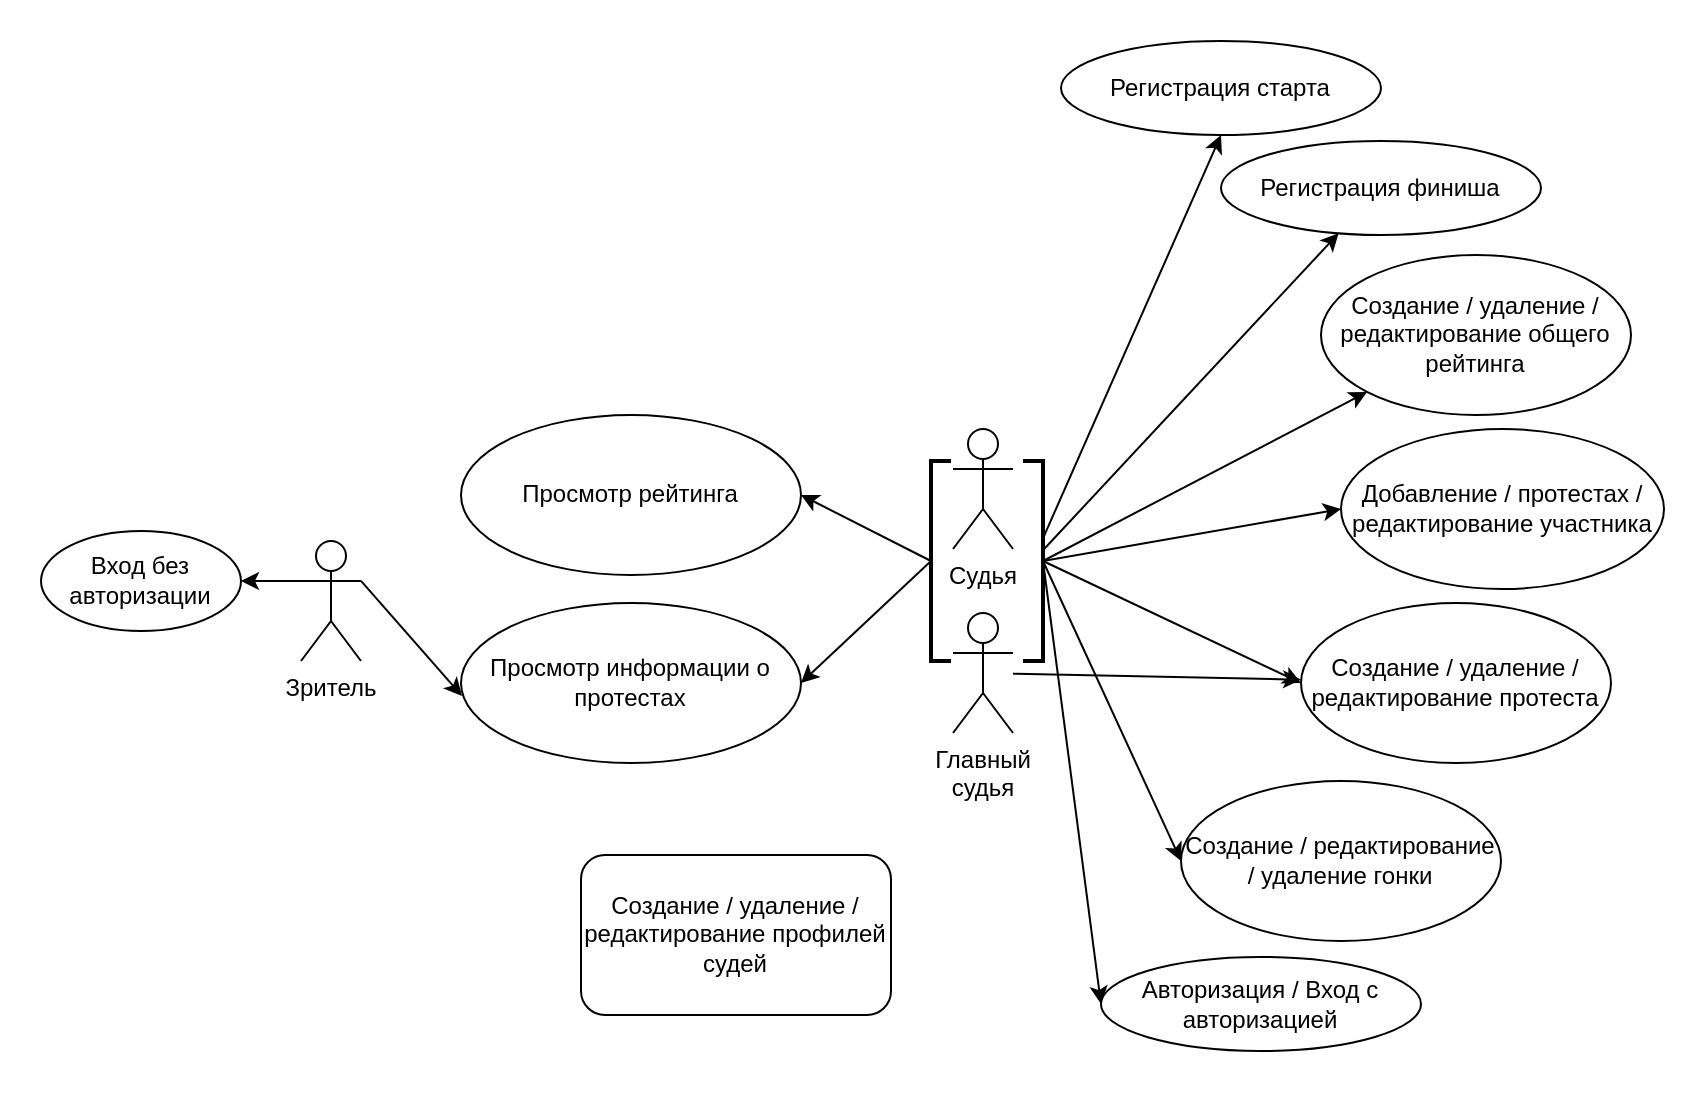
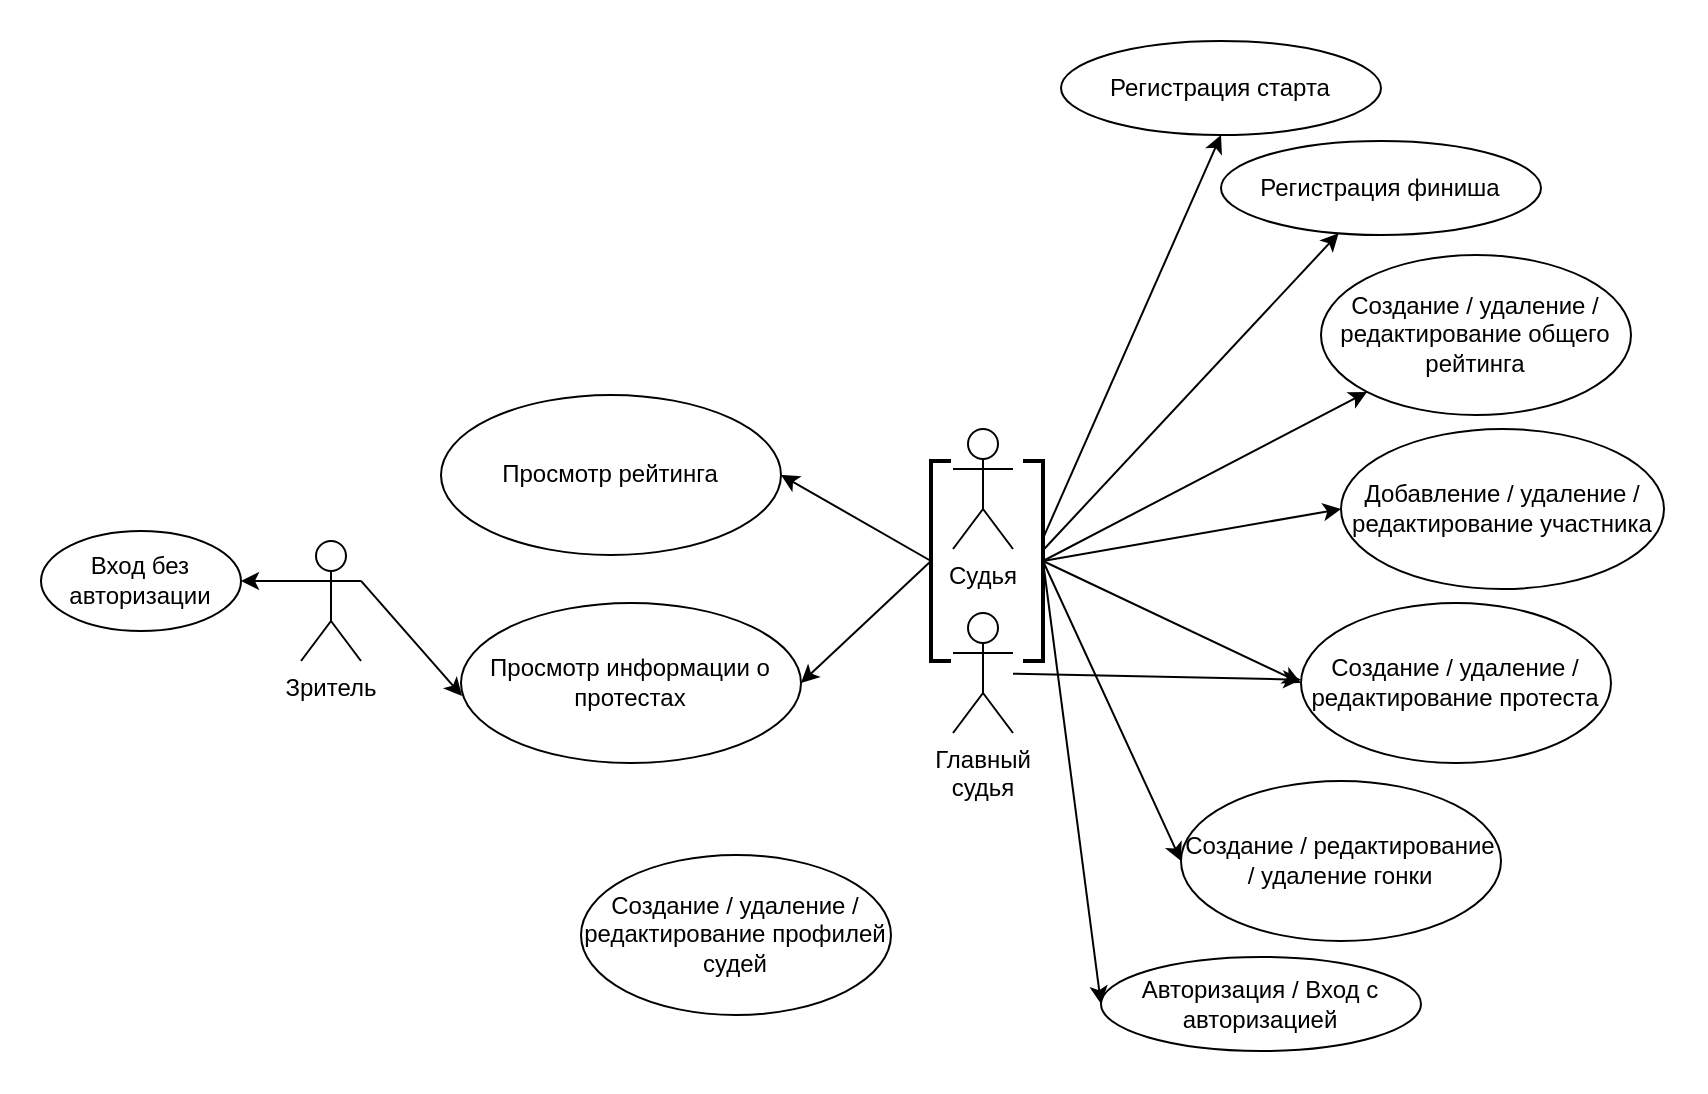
(631, 495) -> (611, 475)
(1503, 509) -> (1503, 509)
(736, 935) -> (736, 935)
